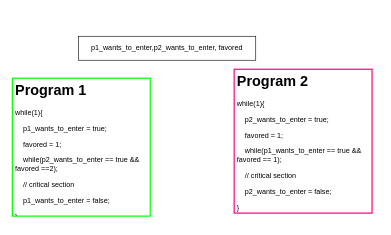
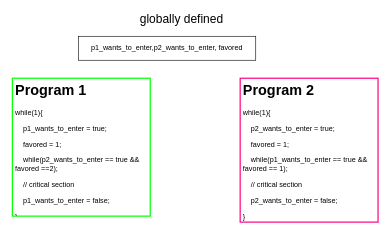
none -> (182, 18)
(303, 141) -> (309, 150)
